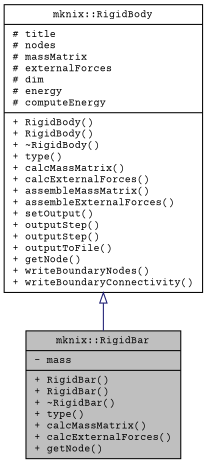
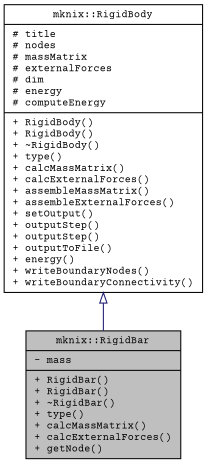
(47, 259) -> (44, 259)
